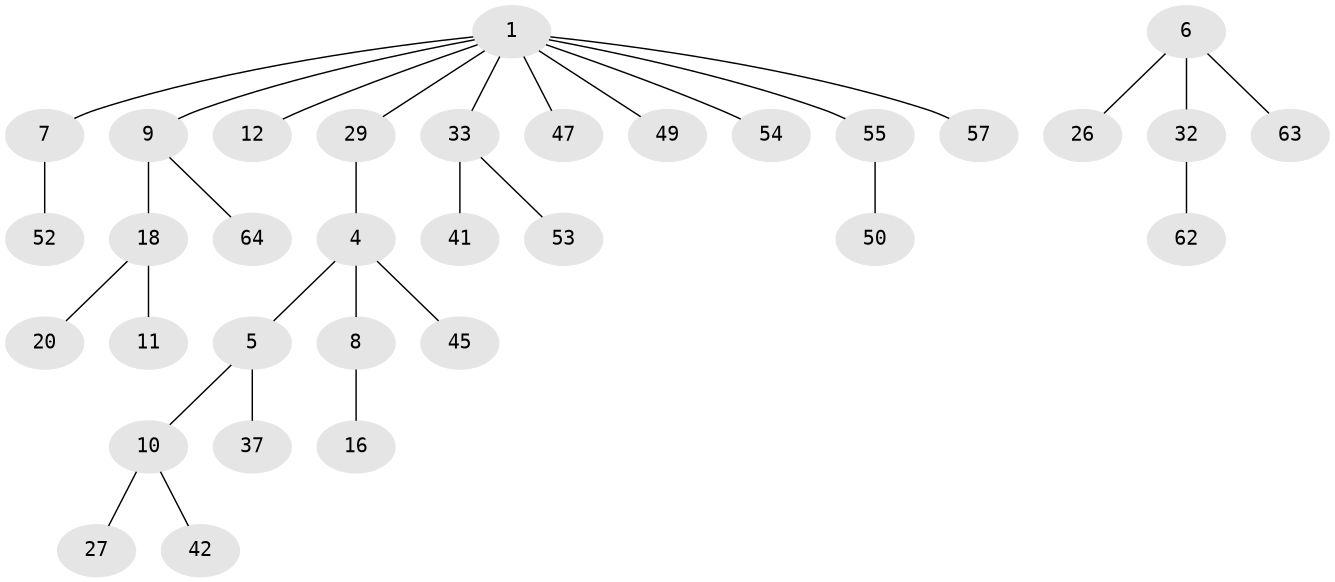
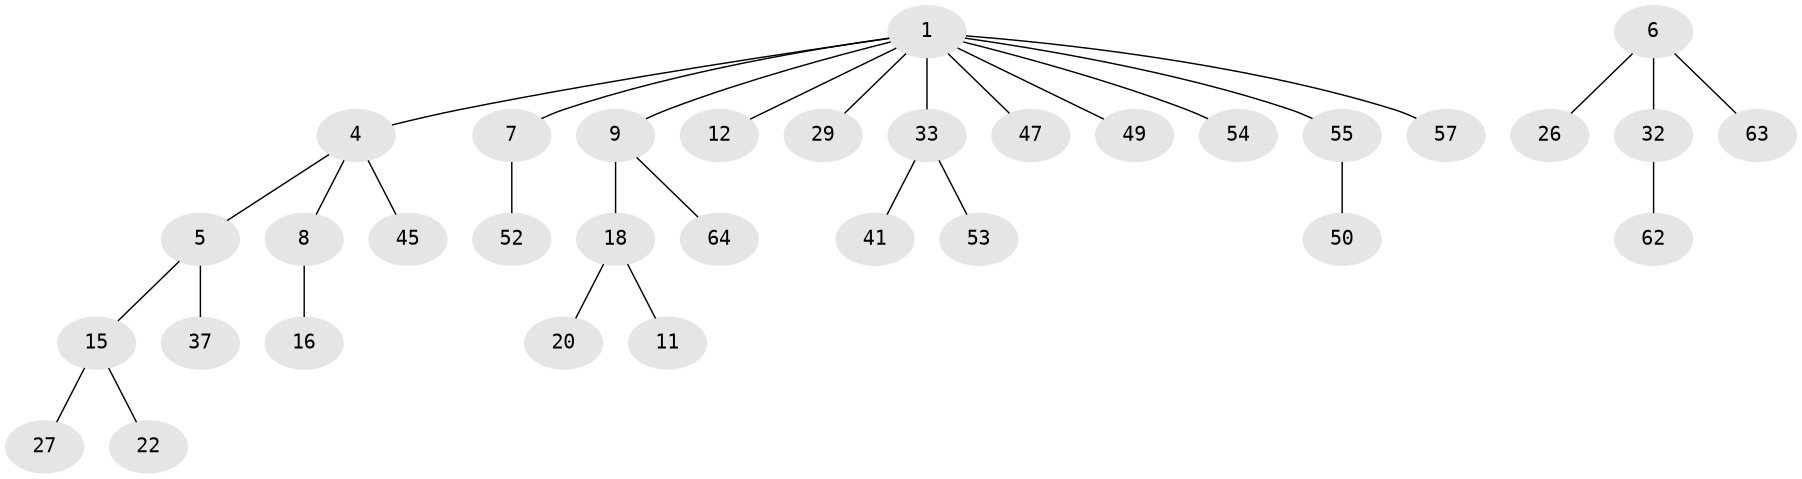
(356, 188) -> (640, 77)
(148, 447) -> (97, 343)
(200, 551) -> (148, 447)
